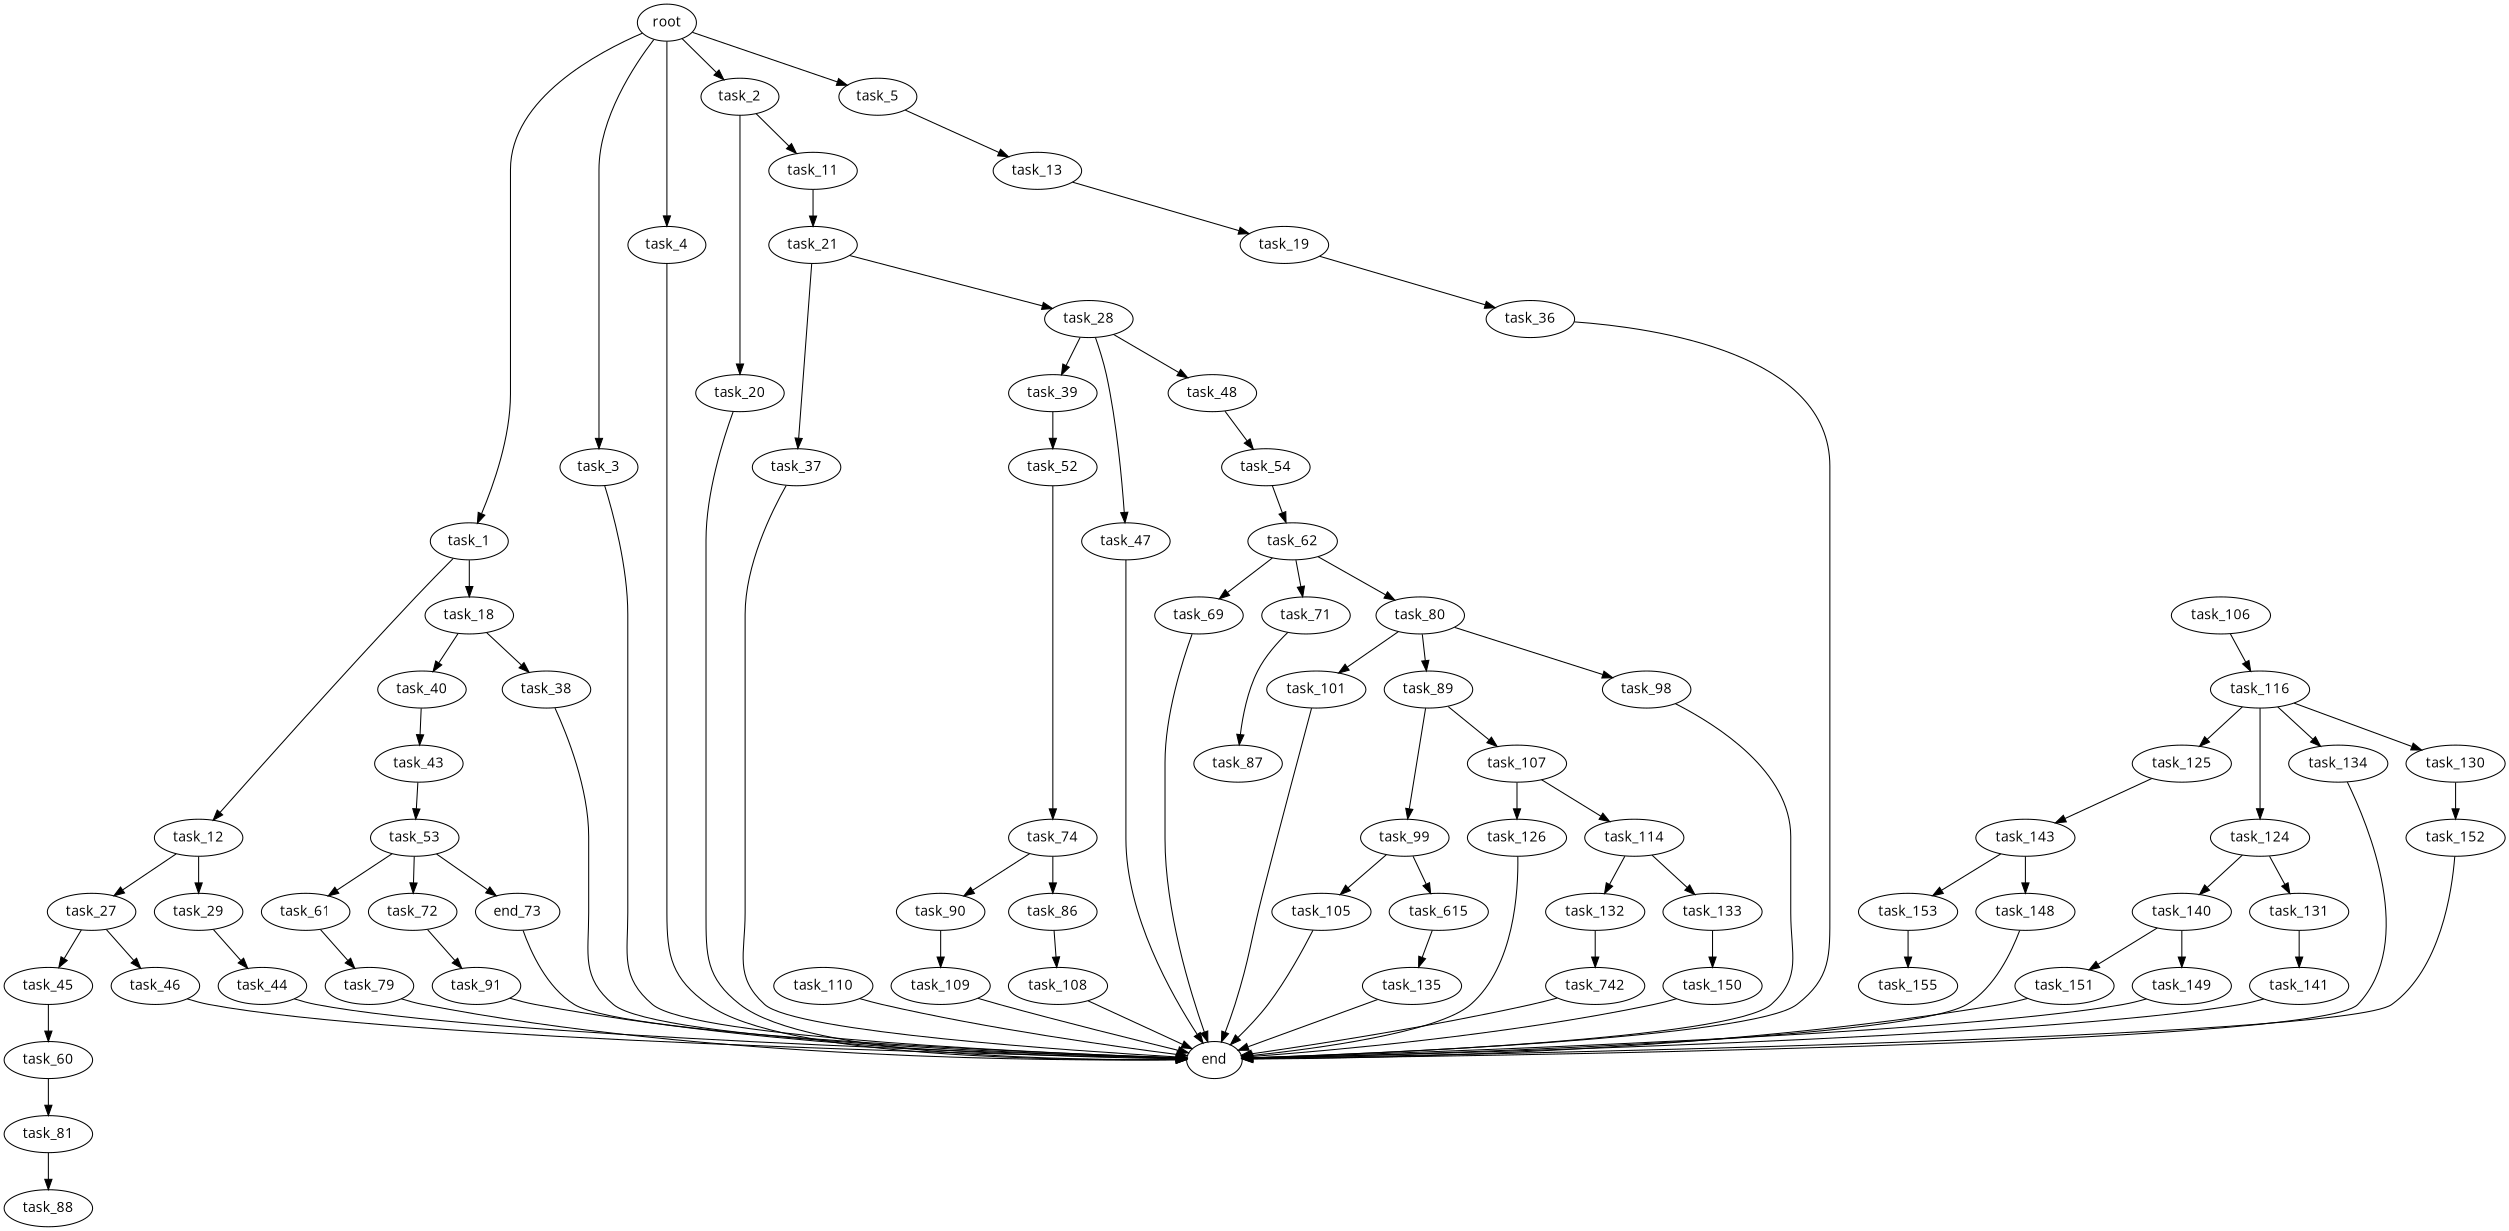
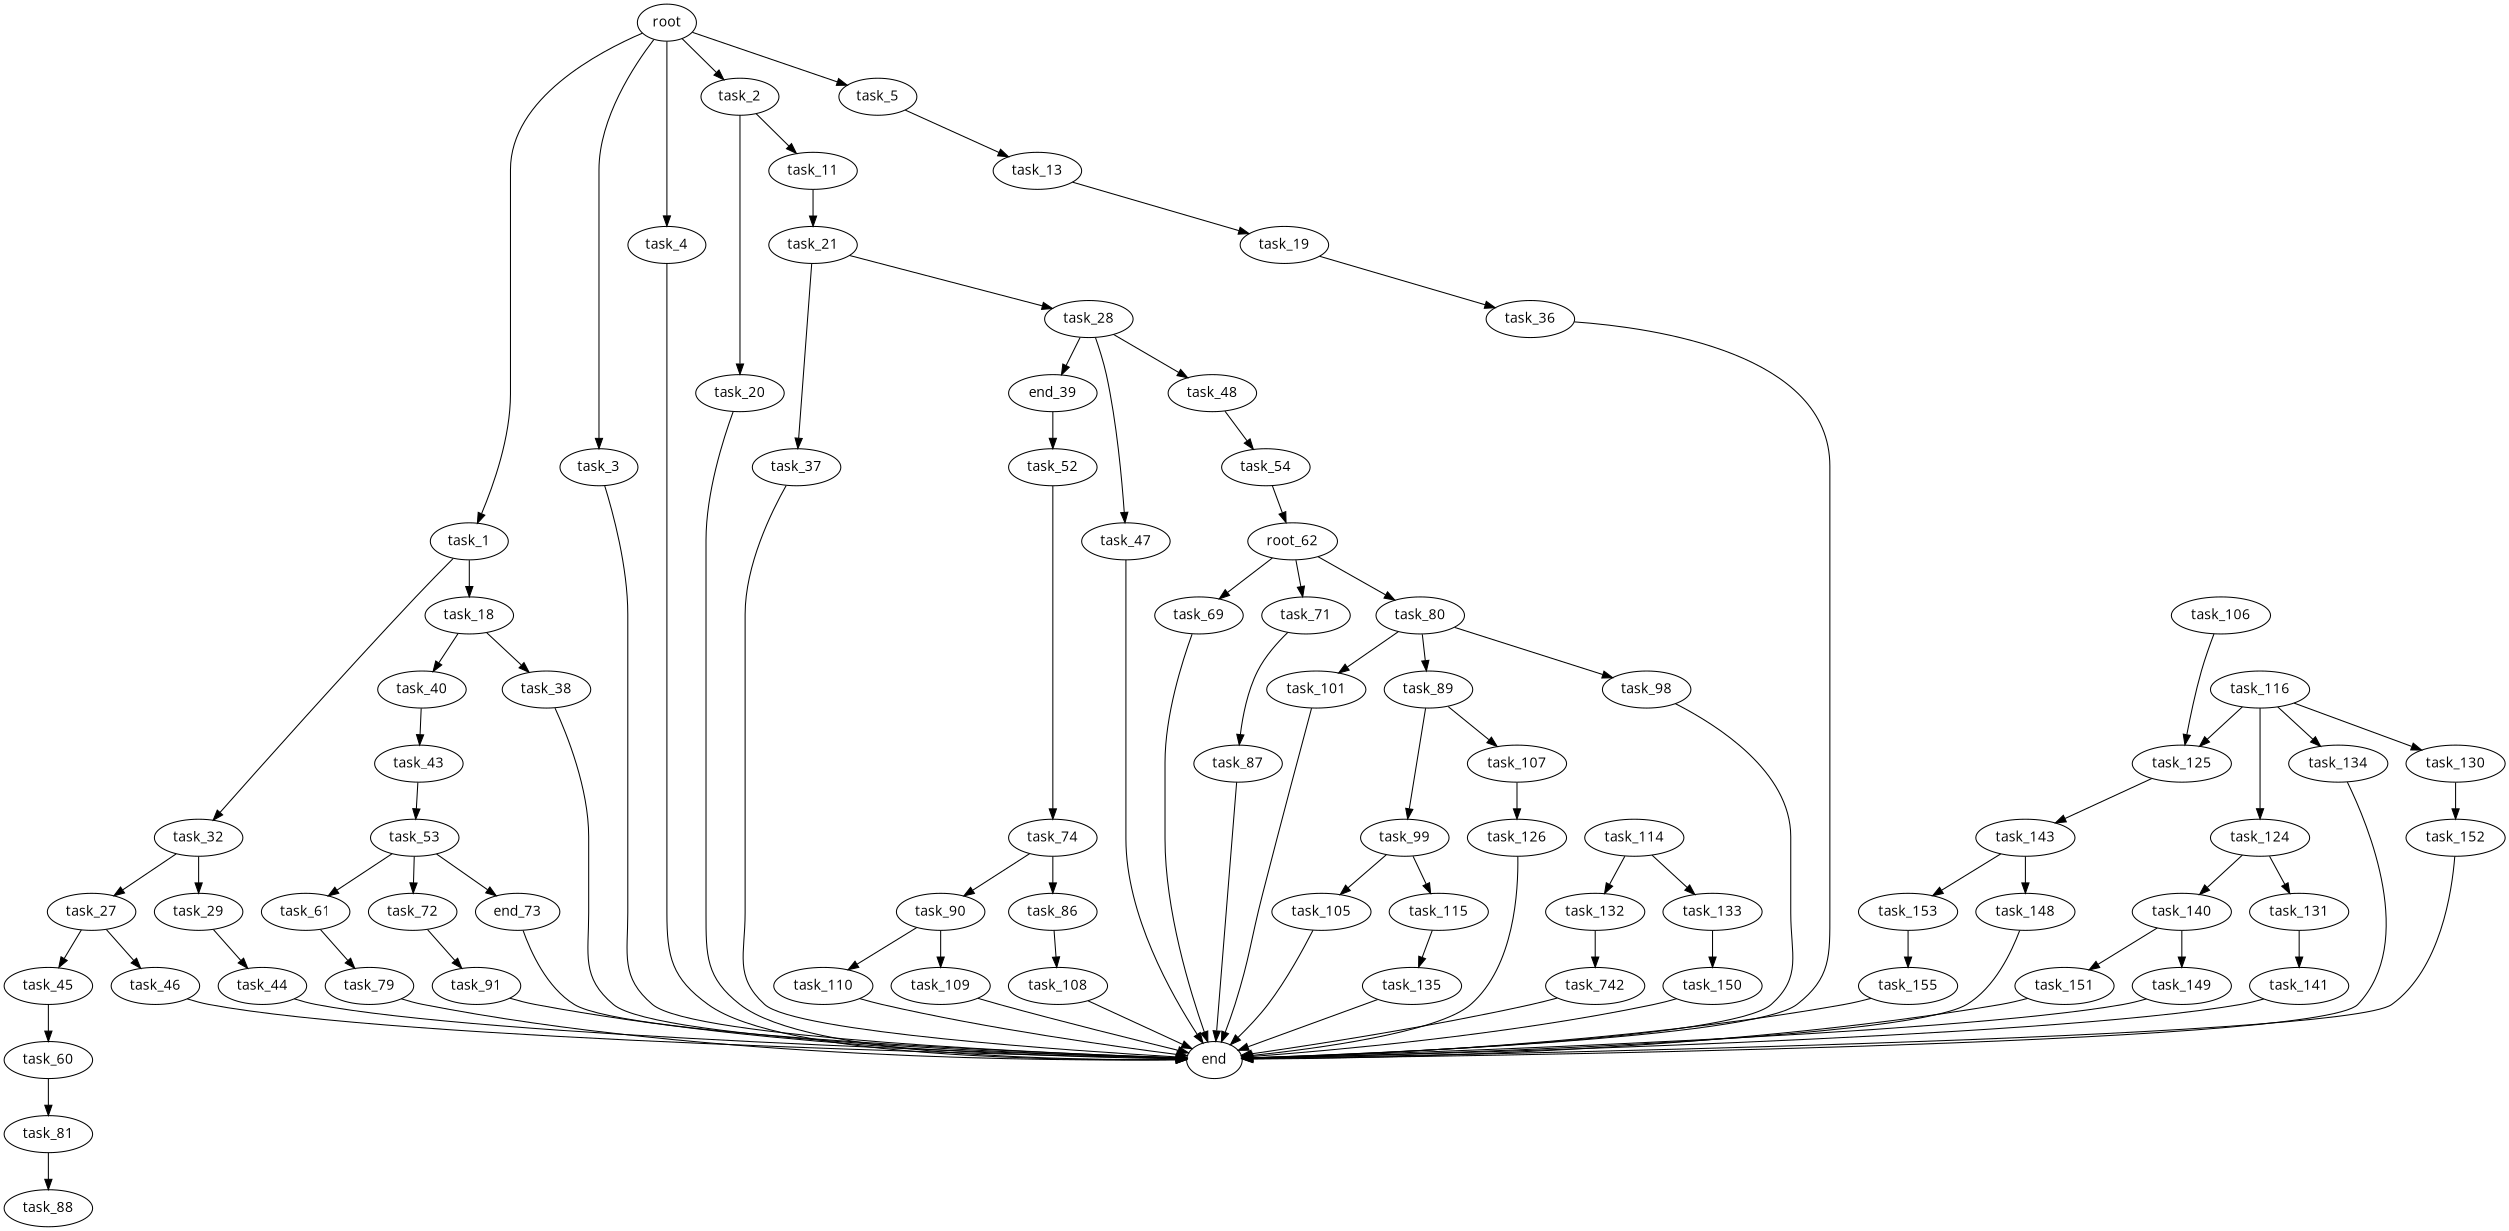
(1053, 393) -> (1053, 393)
(1293, 541) -> (1293, 541)
(2238, 648) -> (2198, 684)
(1571, 798) -> none
(199, 838) -> (199, 838)
none -> (1227, 906)
(1439, 912) -> (1439, 912)
none -> (887, 946)
none -> (1563, 1040)
